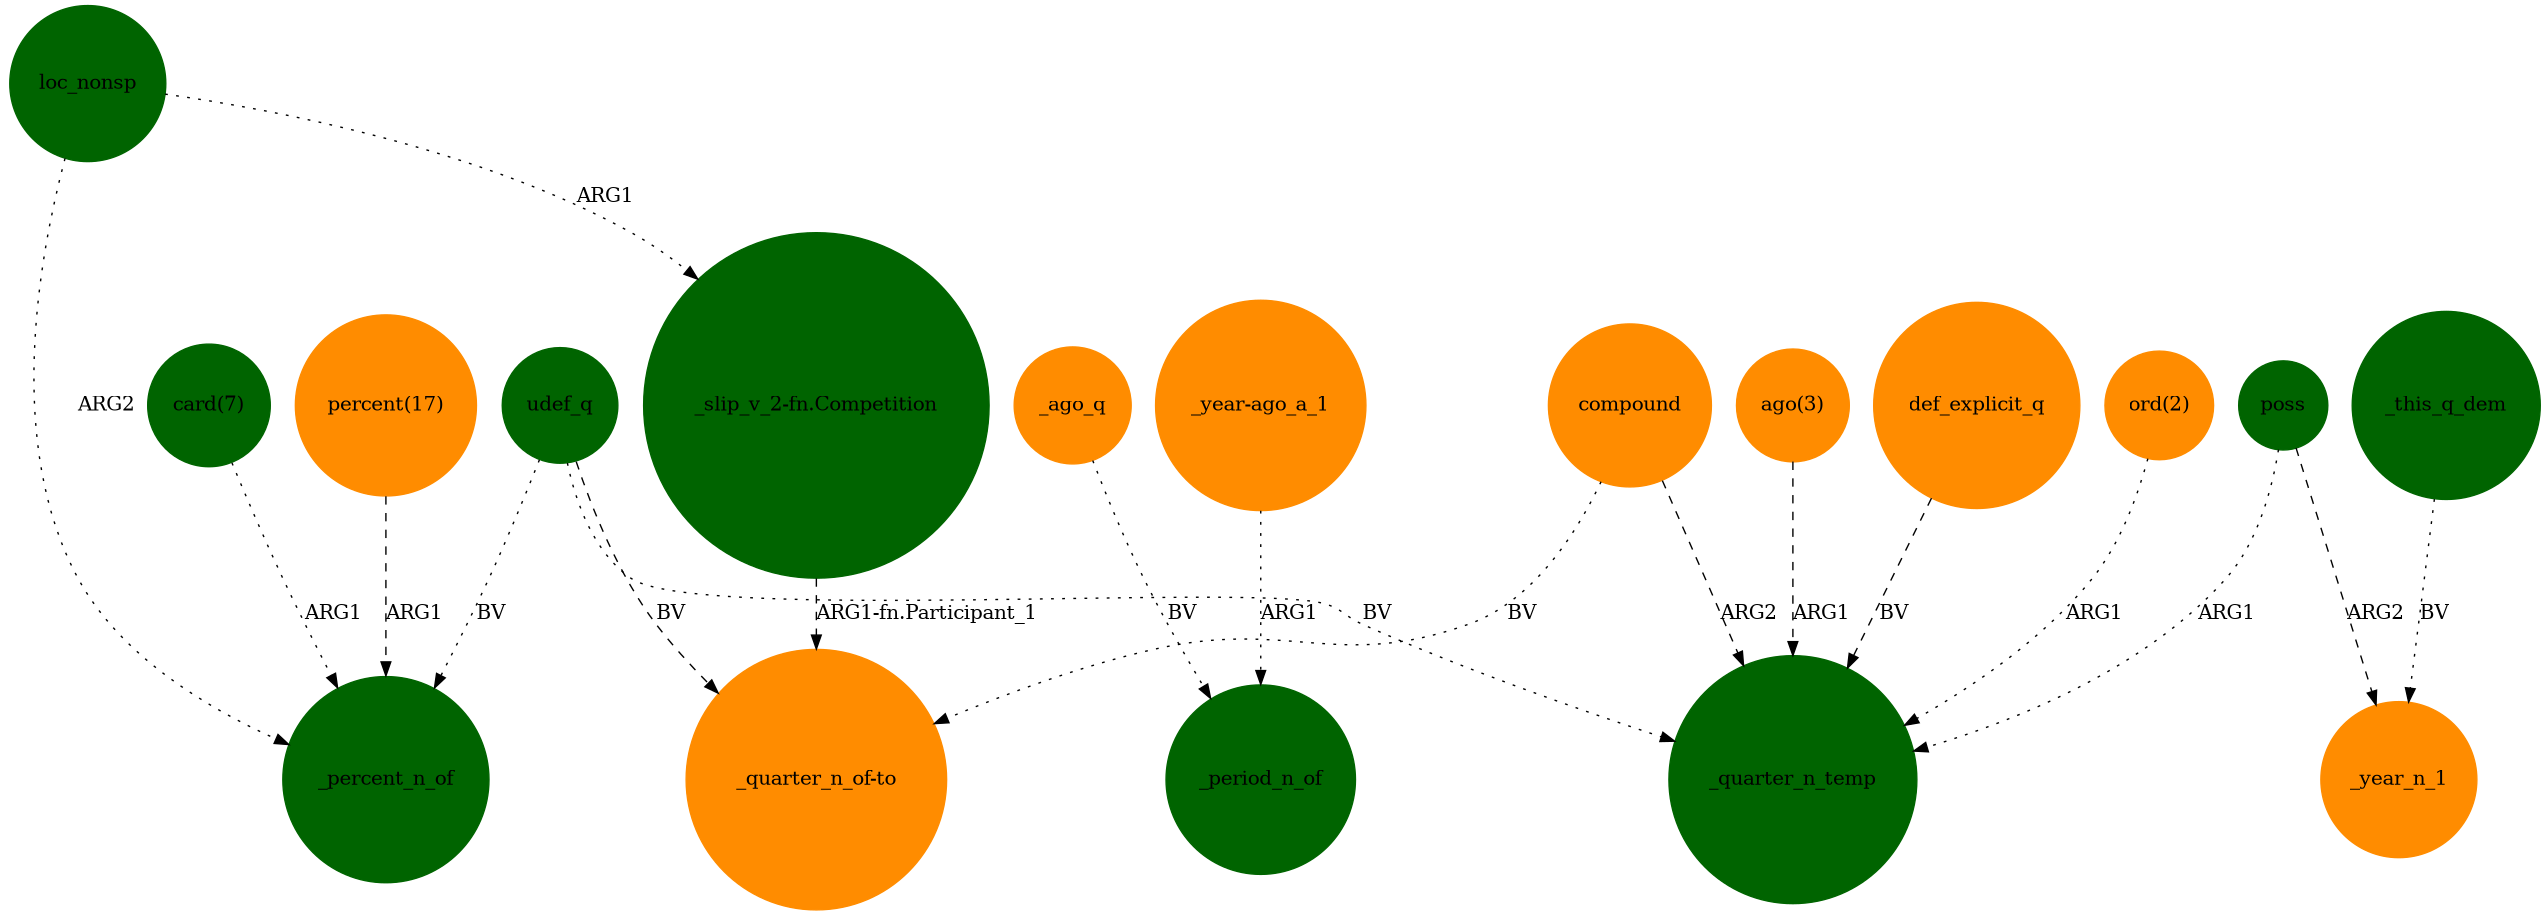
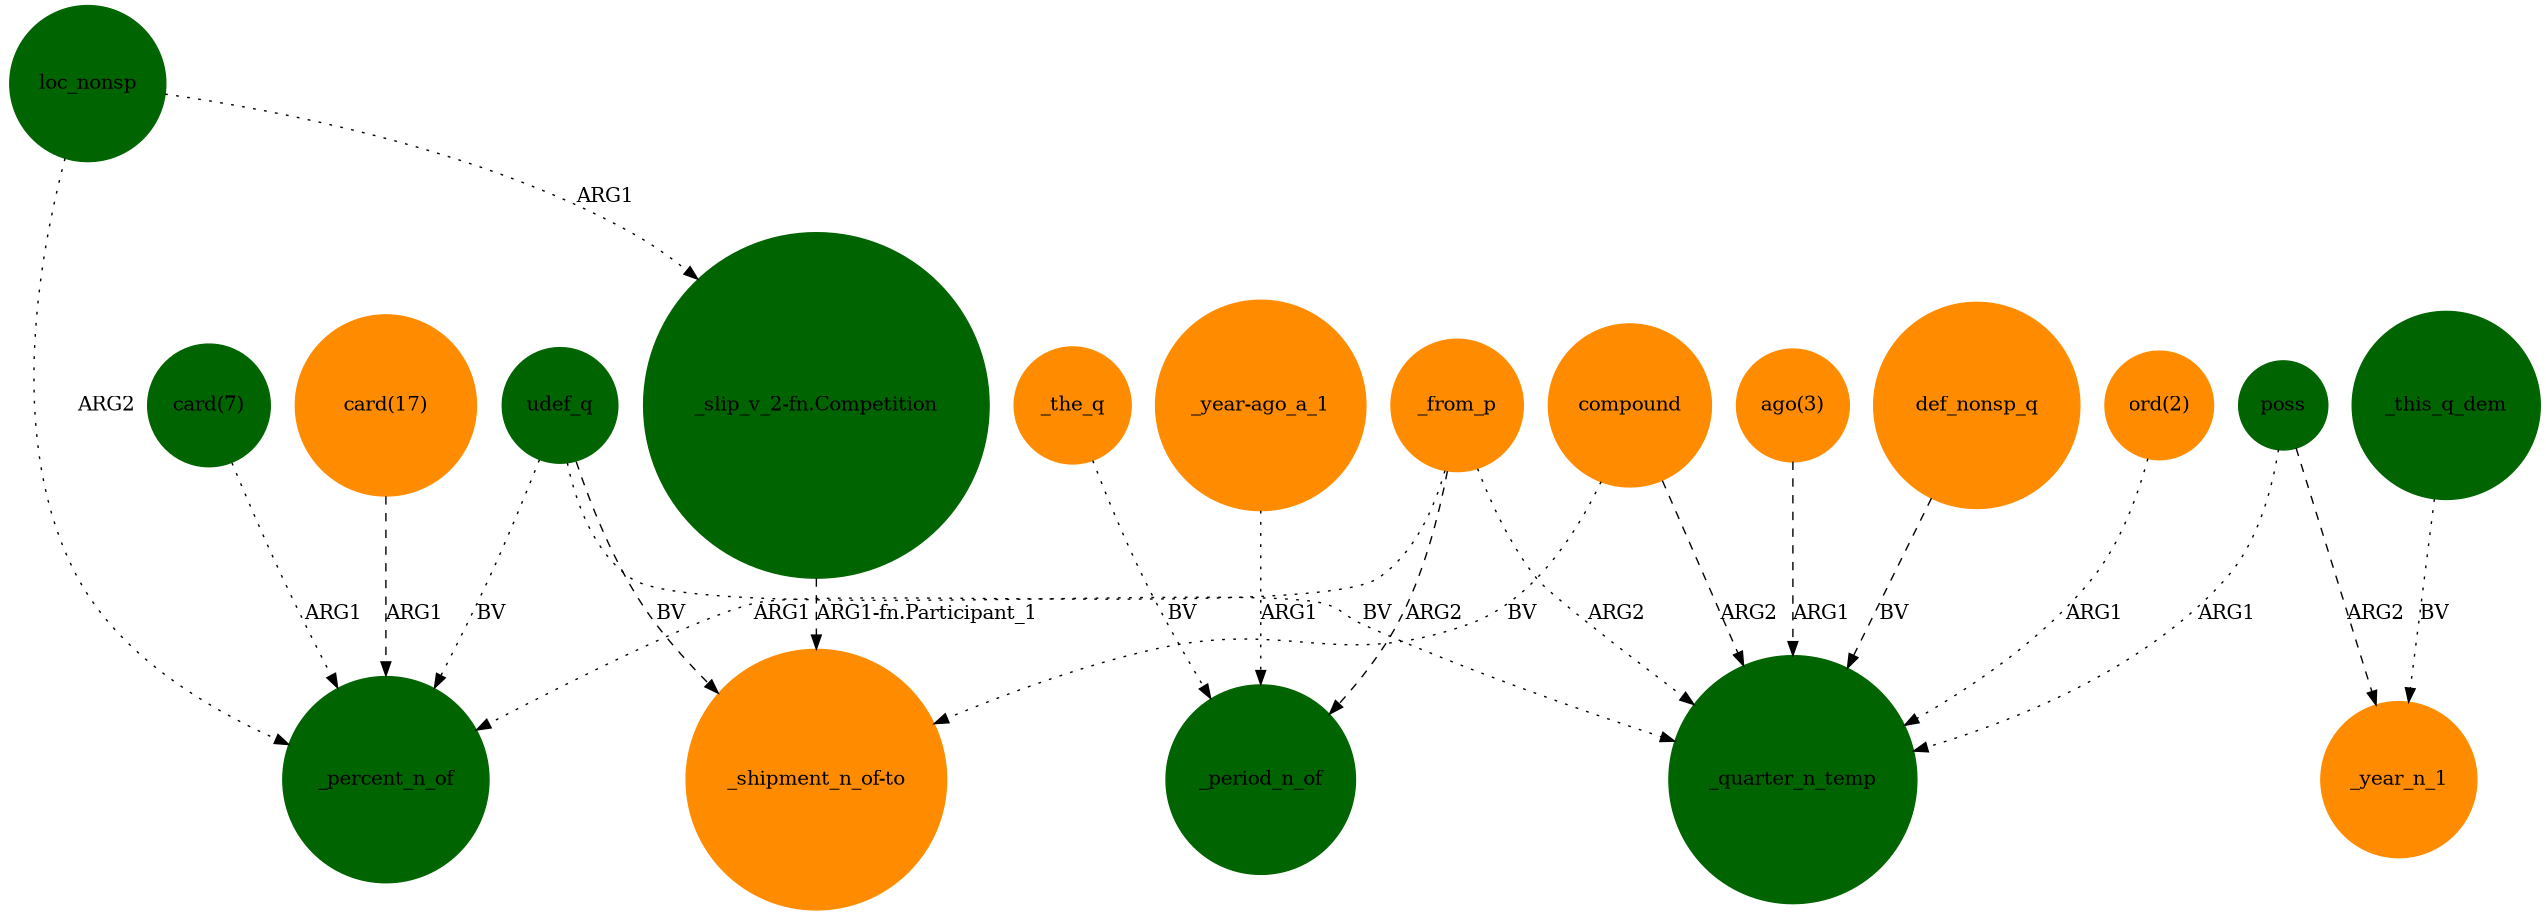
(386, 405) -> (386, 405)
(1073, 405) -> (1073, 405)
none -> (1457, 405)
(1977, 405) -> (1977, 405)
(816, 780) -> (816, 780)
